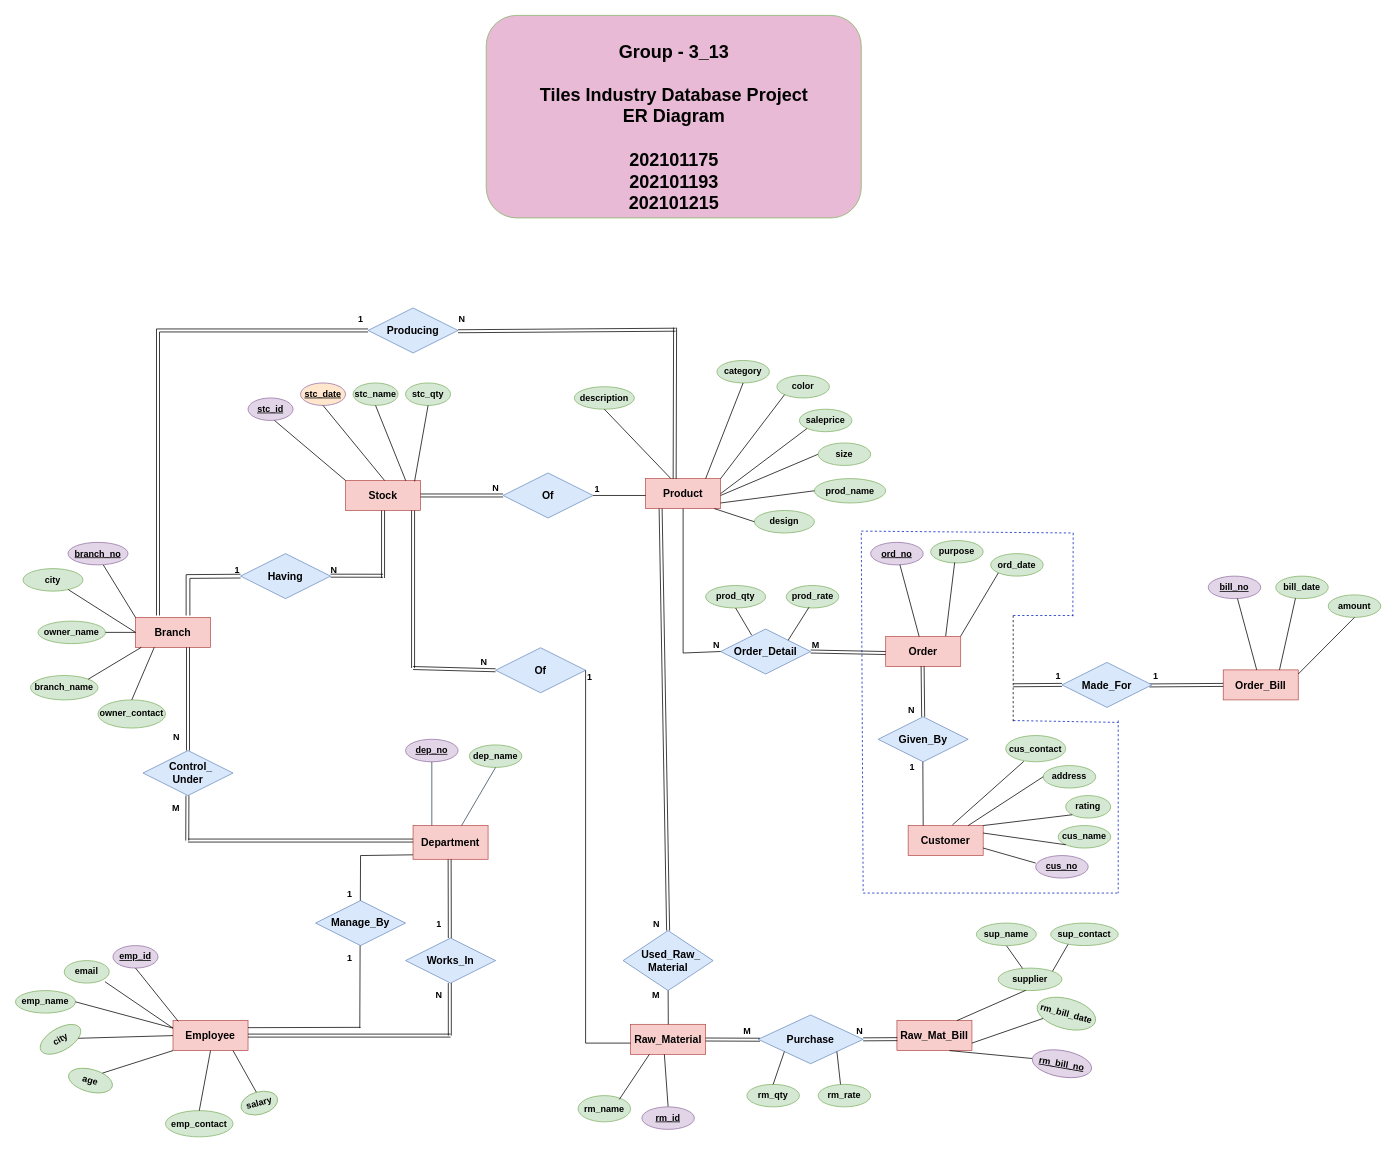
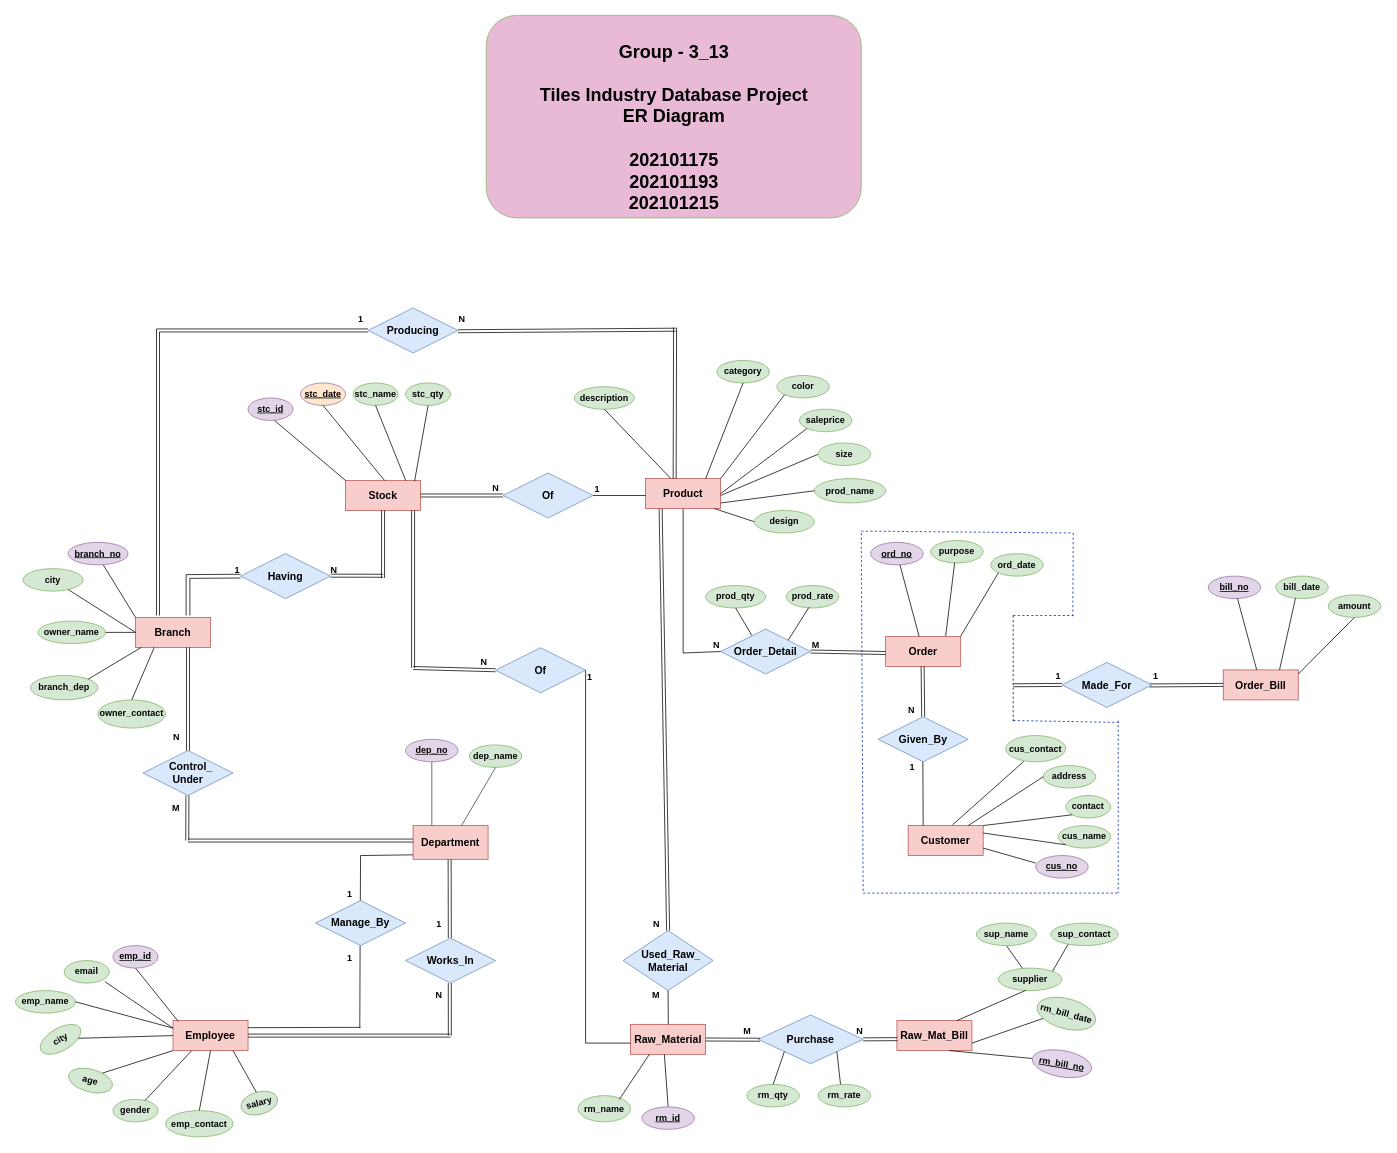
(64, 687) -> (64, 687)
(1088, 807) -> (1088, 807)
none -> (168, 1075)
none -> (135, 1110)
